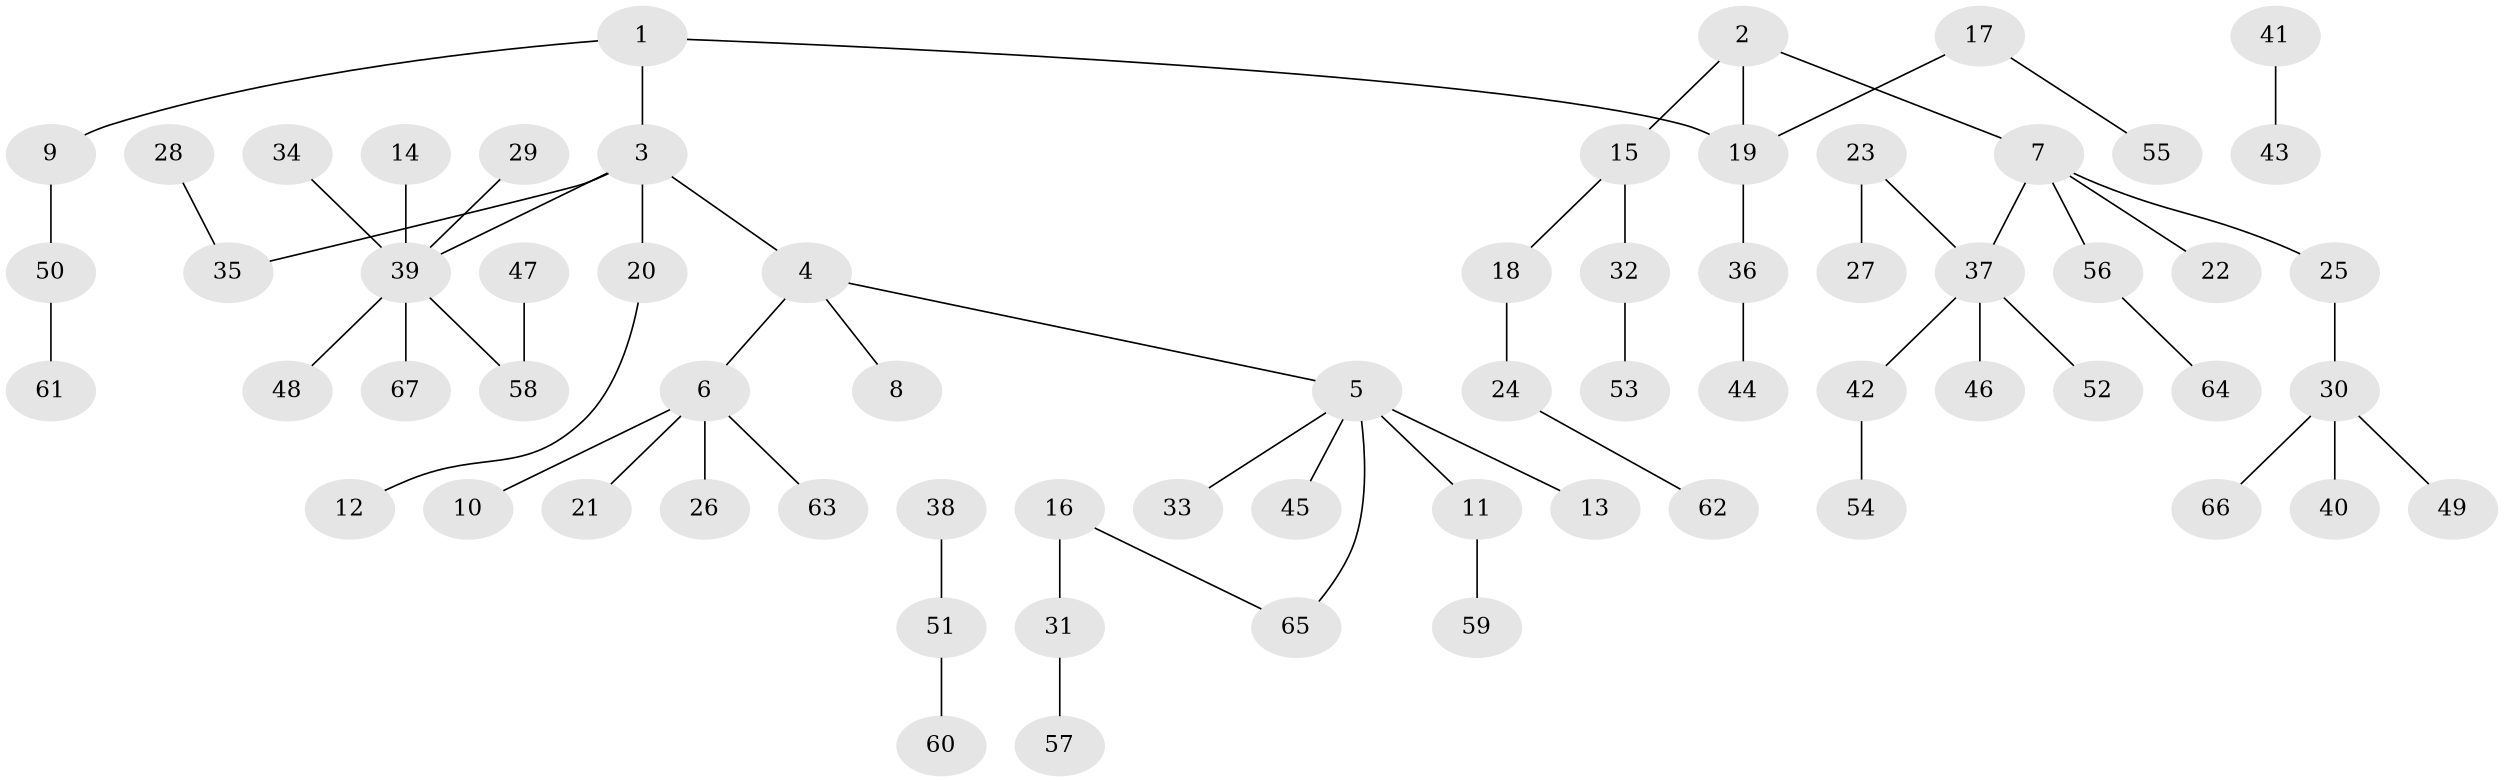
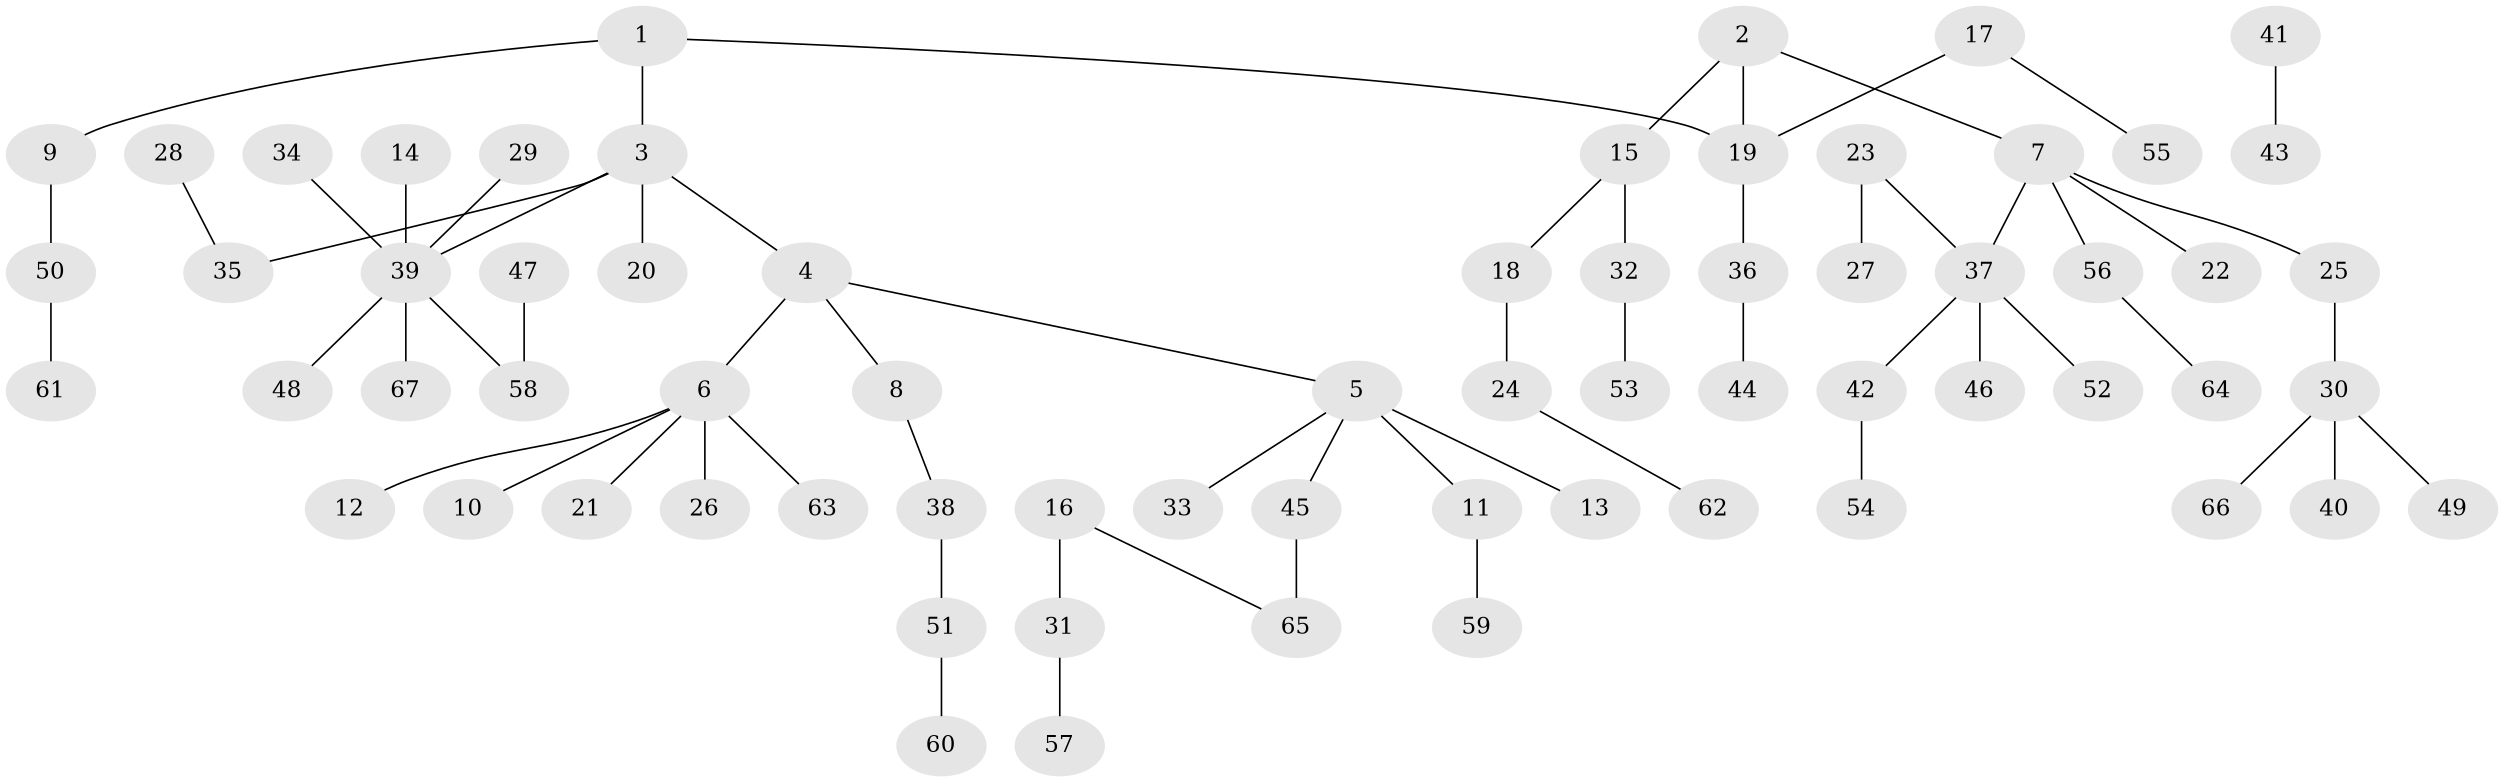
(550, 444) -> (526, 449)
none -> (919, 450)
(1361, 517) -> (1296, 569)
